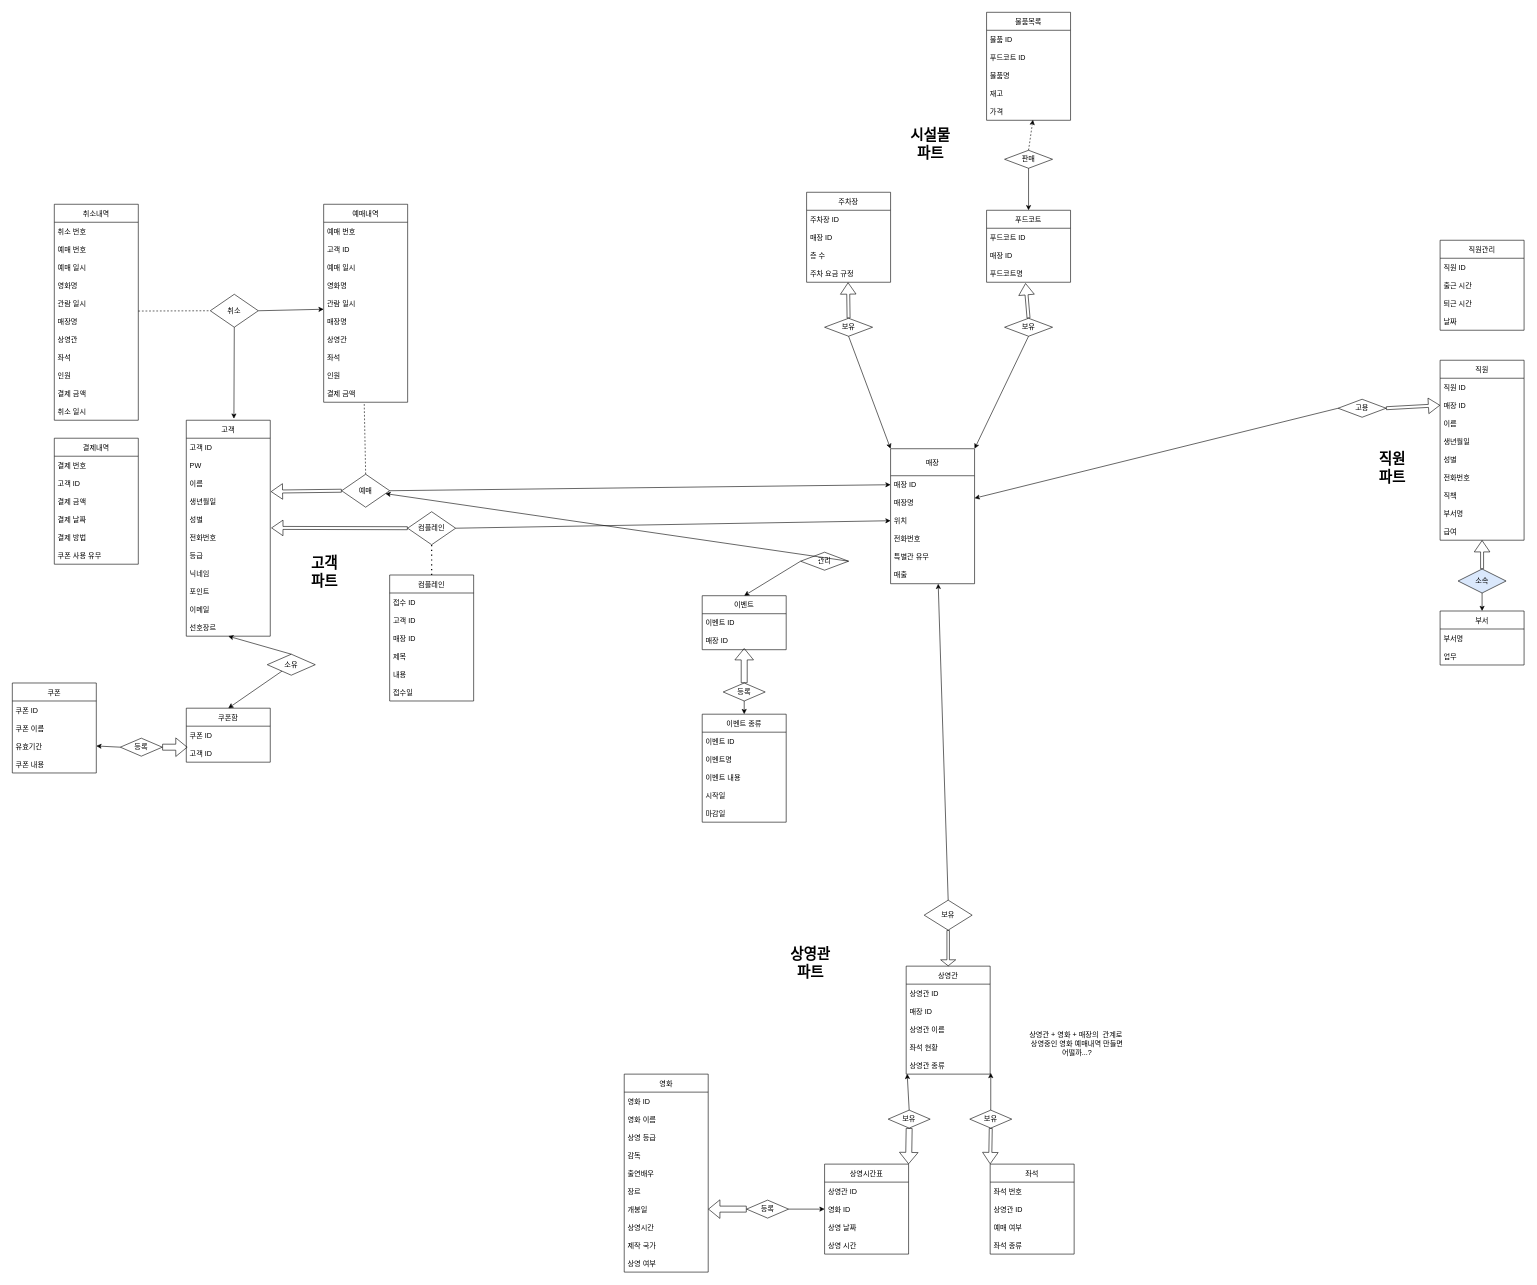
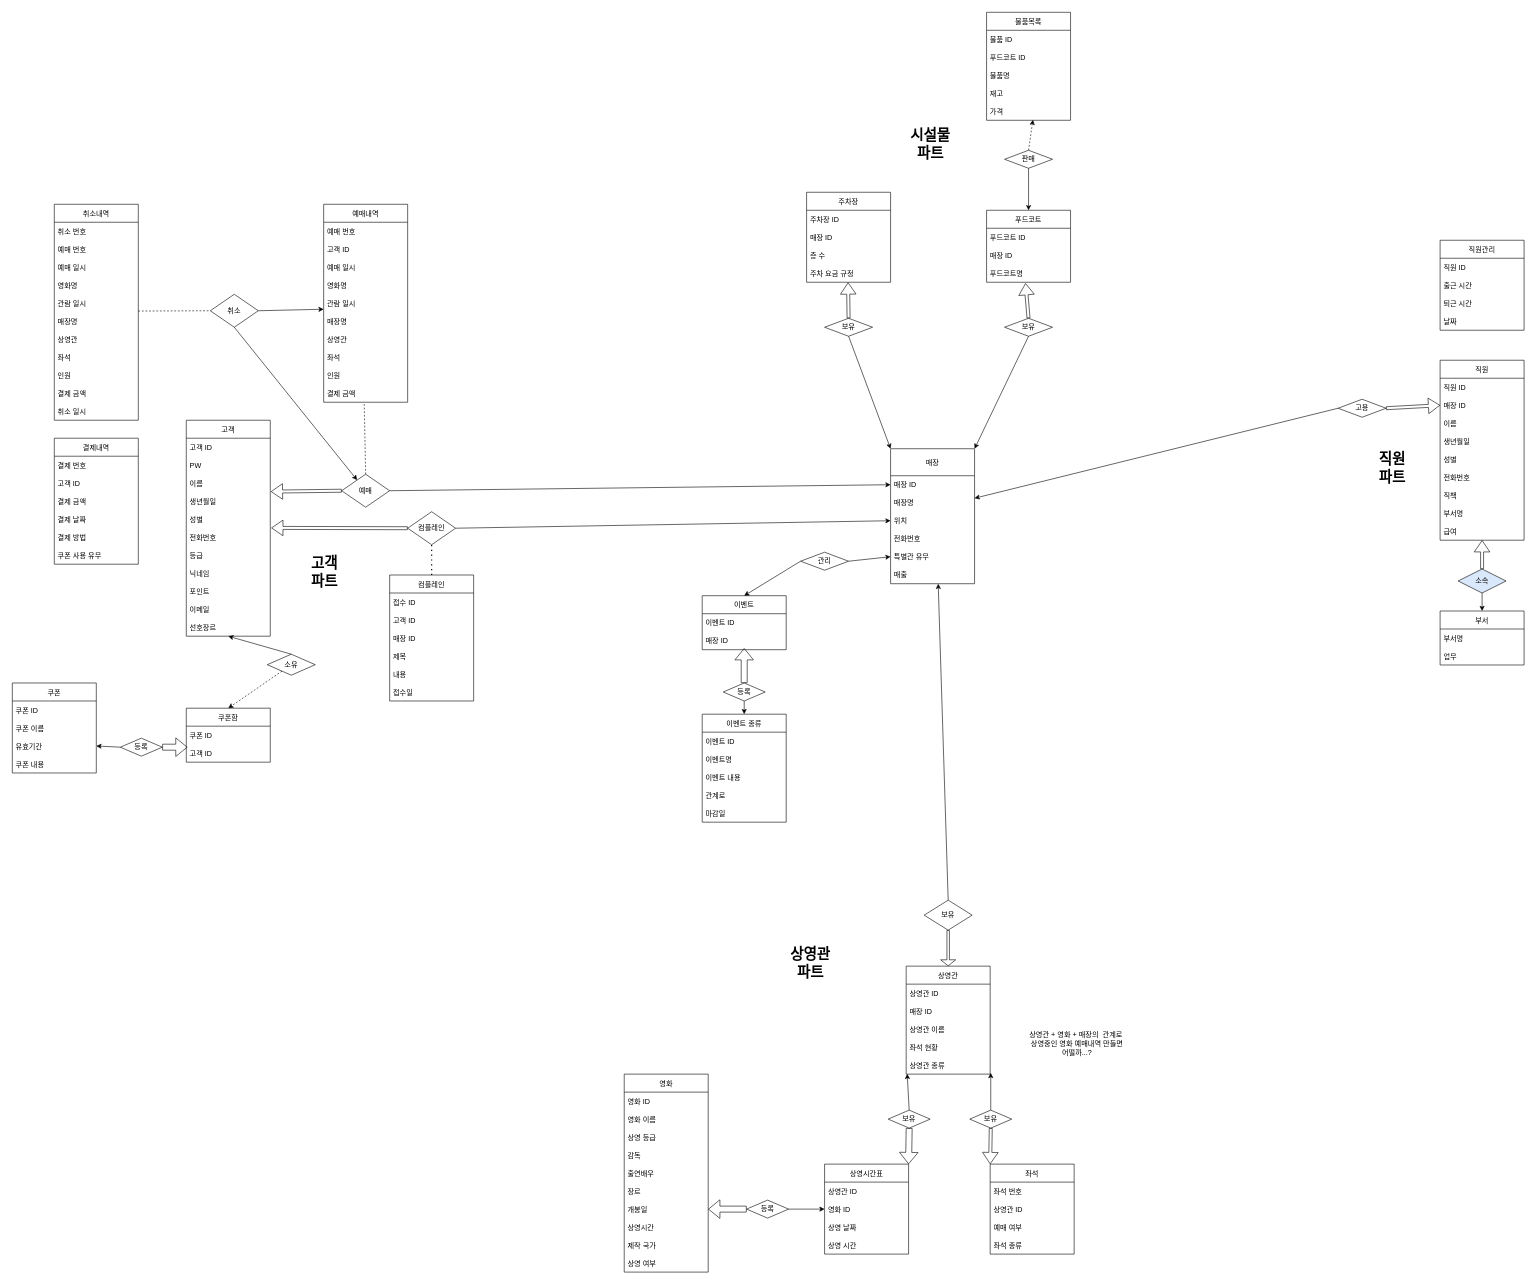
(234, 413) -> (295, 403)
(715, 542) -> (870, 559)
(256, 689) -> (256, 689)
(716, 796) -> (716, 796)
